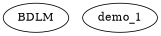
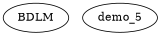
(120, 18) -> (120, 18)
